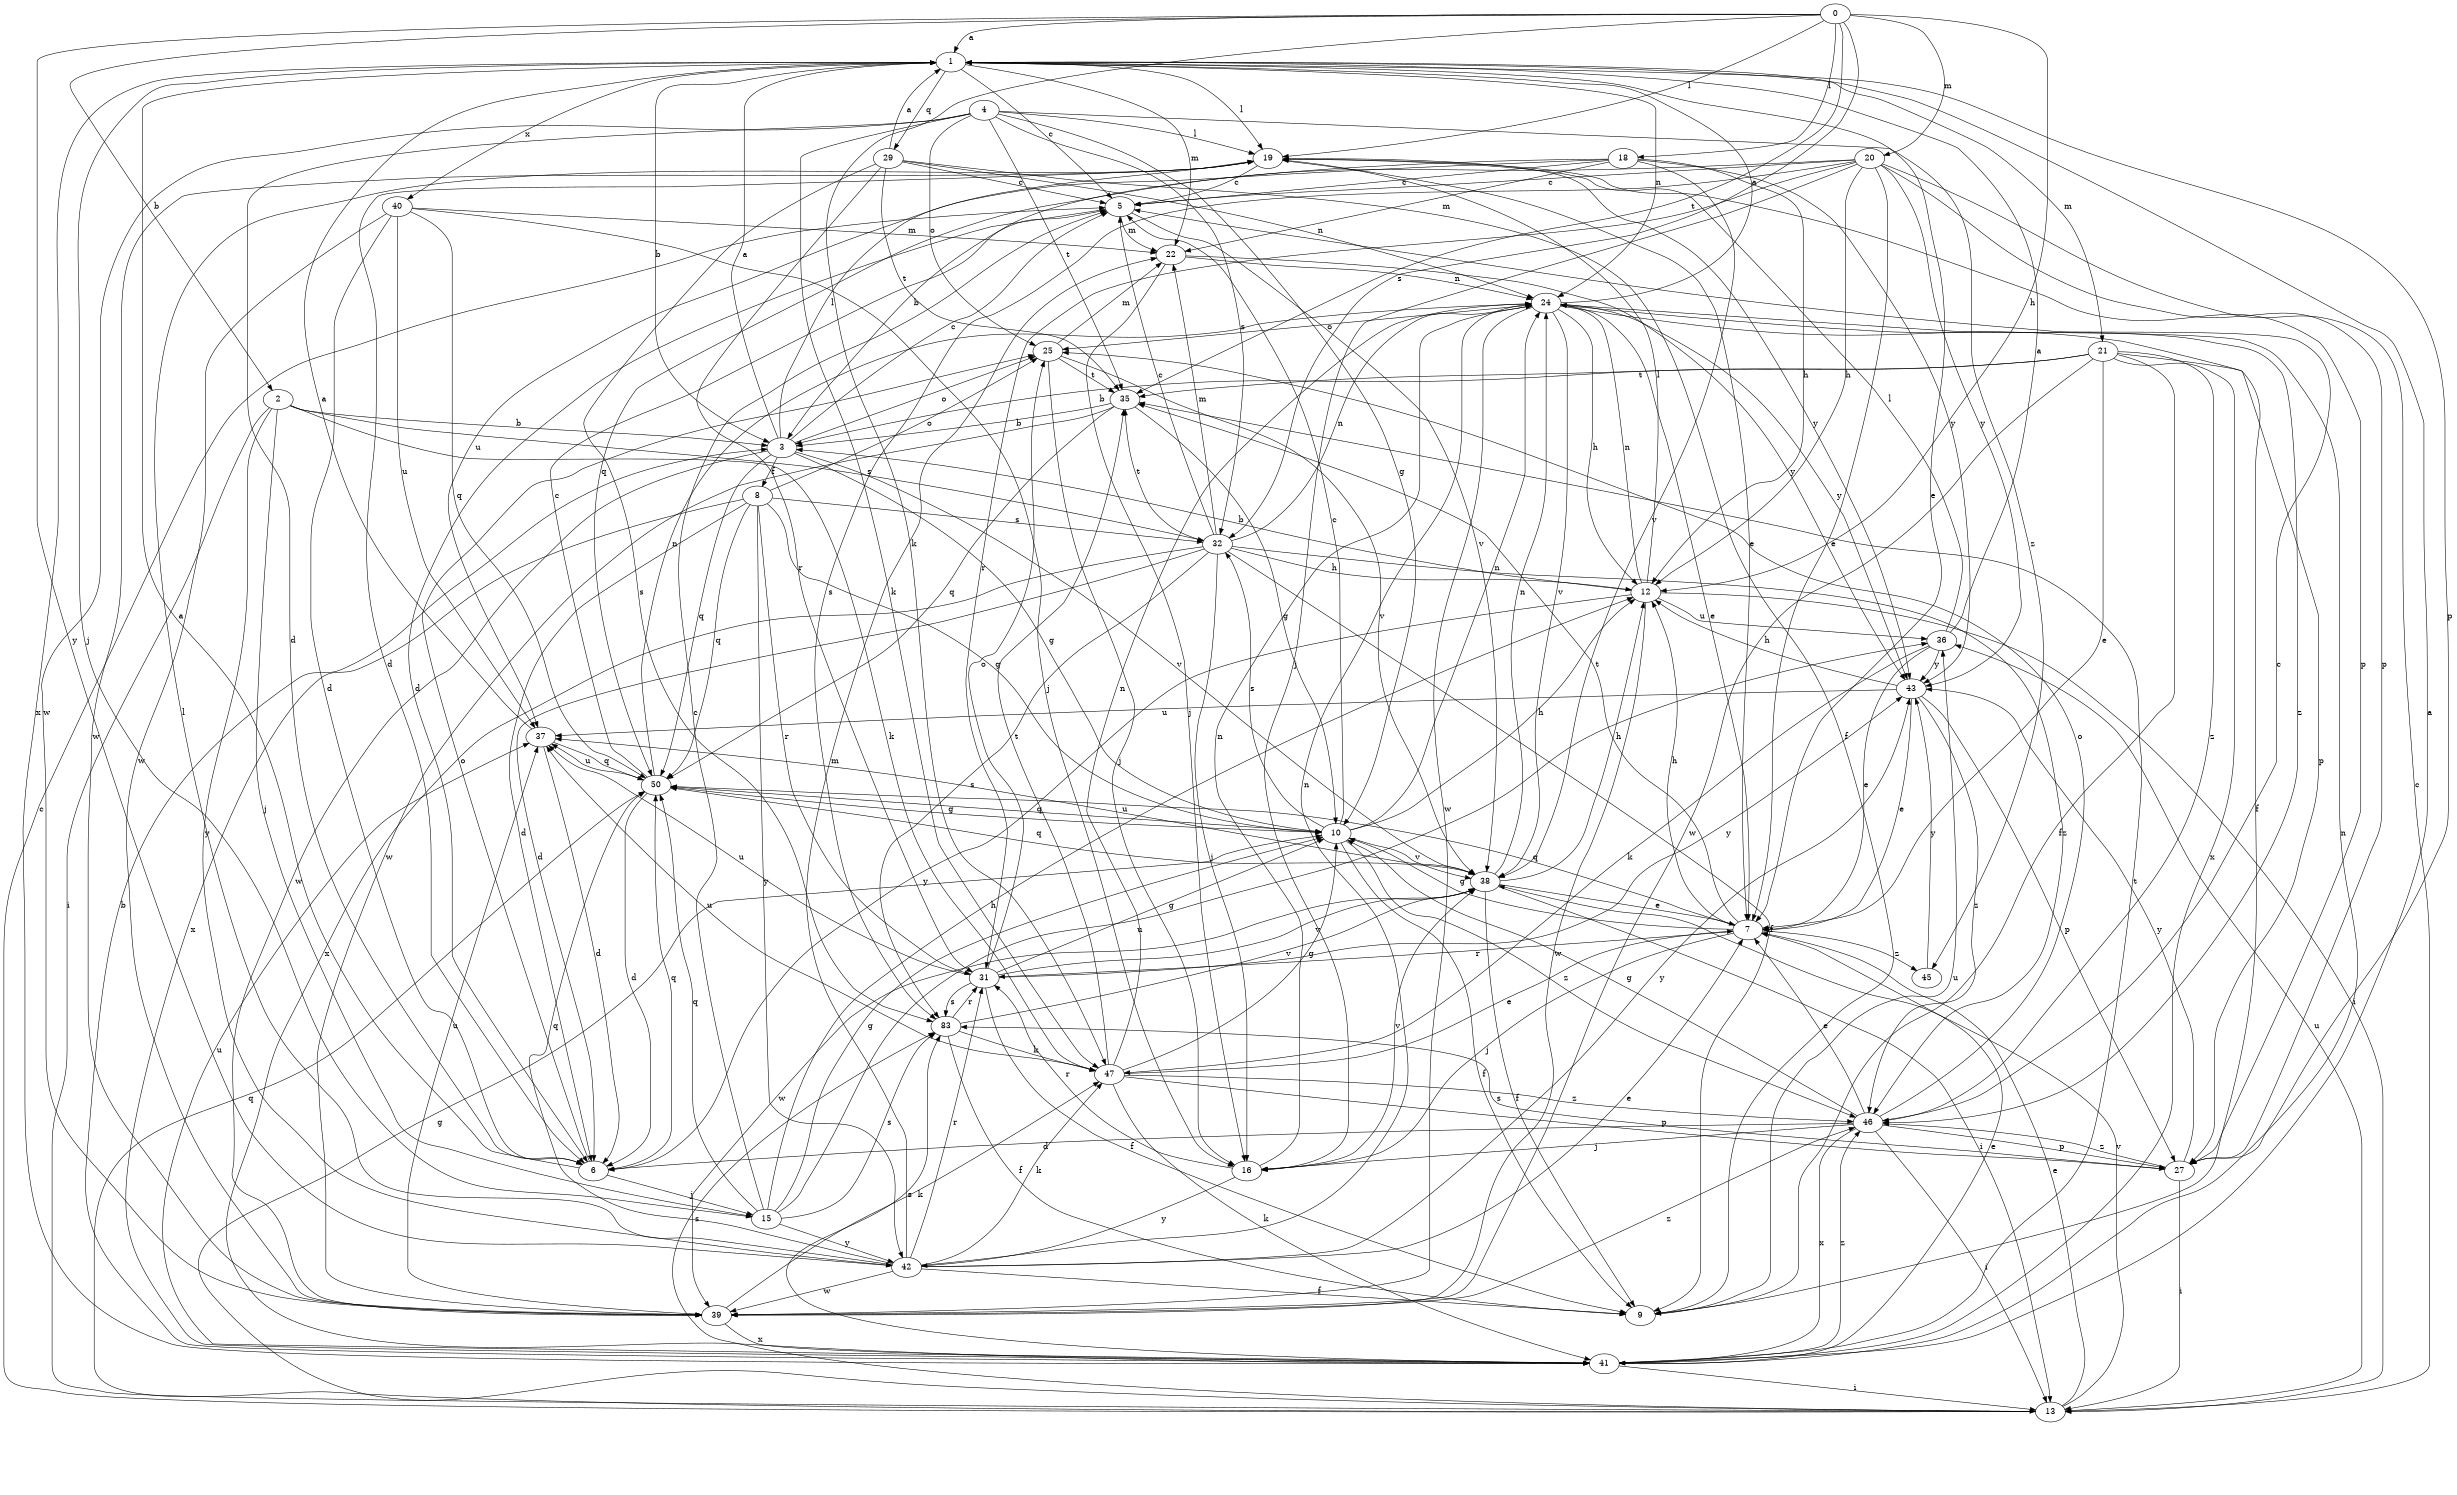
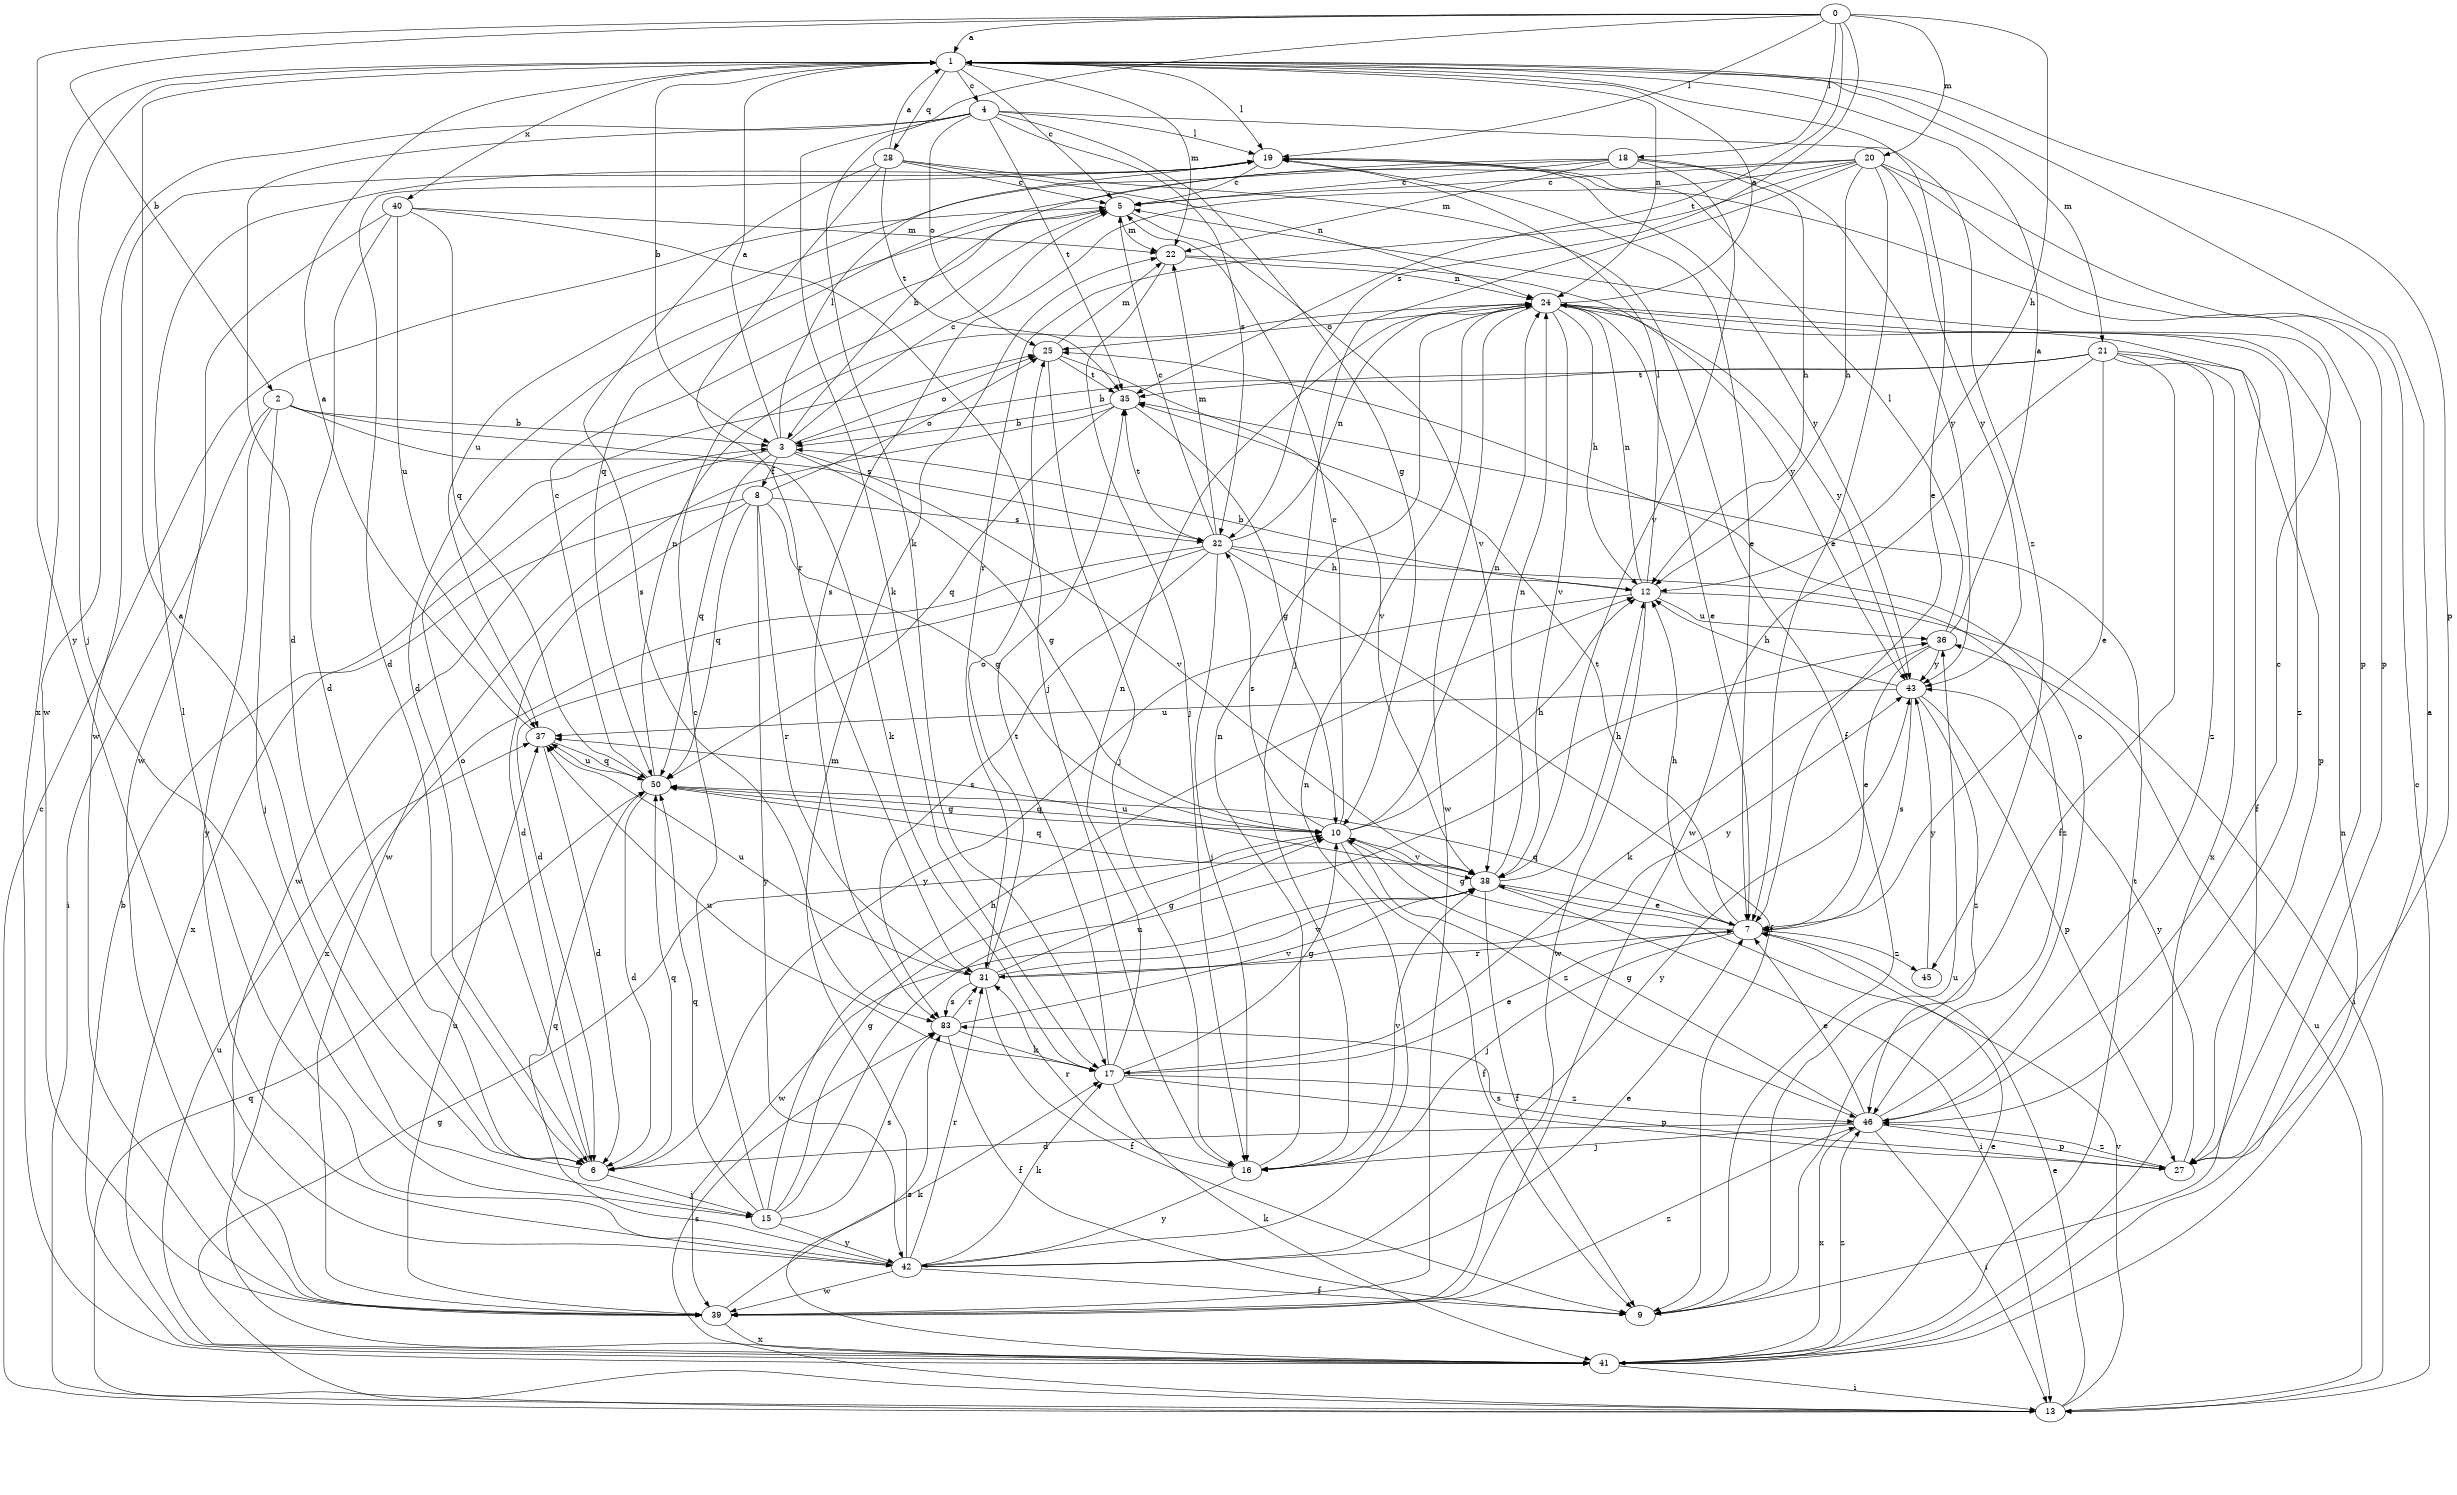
none -> (966, 84)
(888, 158) -> (888, 158)
(1902, 809) -> (1902, 809)
(1109, 1075) -> (1109, 1075)
(2180, 1334) -> none
